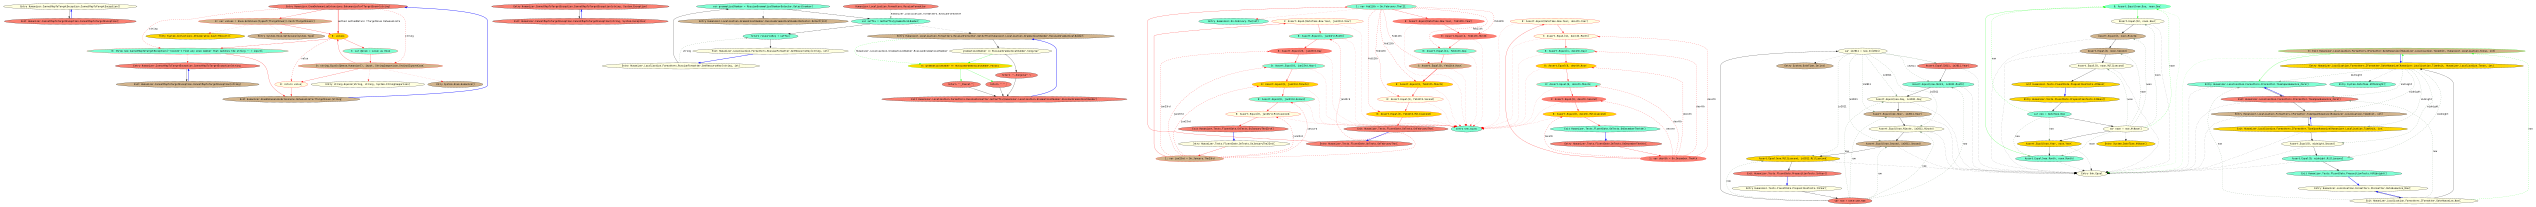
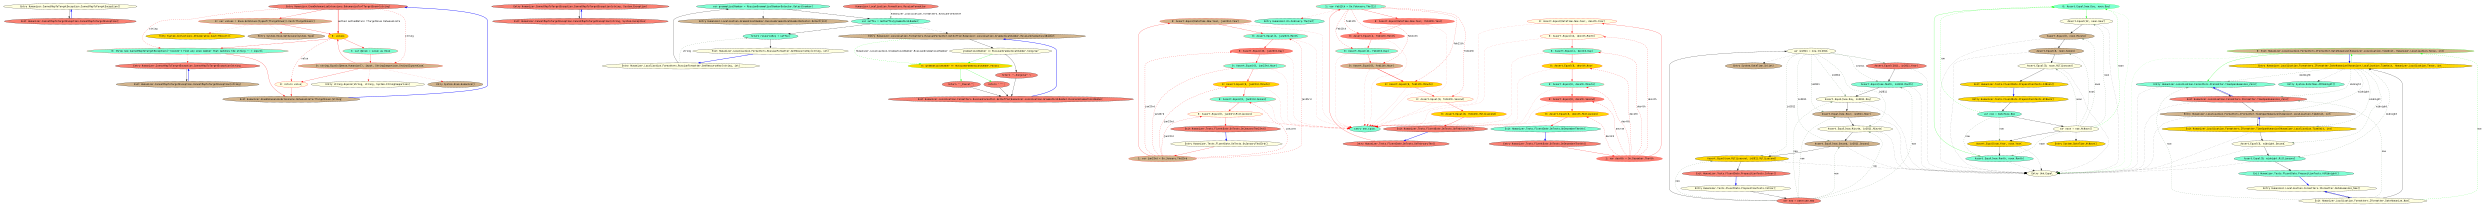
(1318, 21) -> (1206, 21)
(1368, 61) -> none
